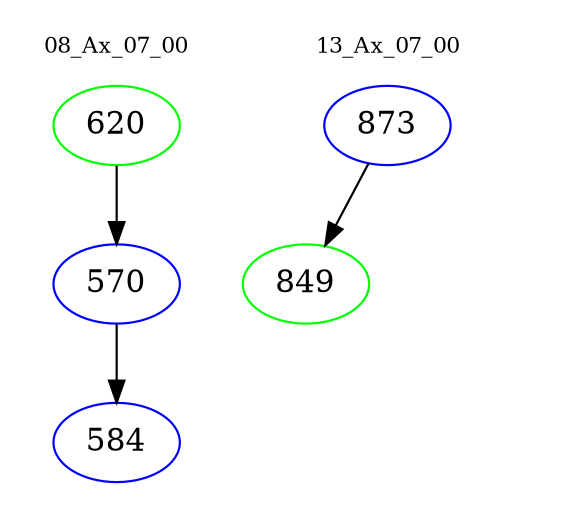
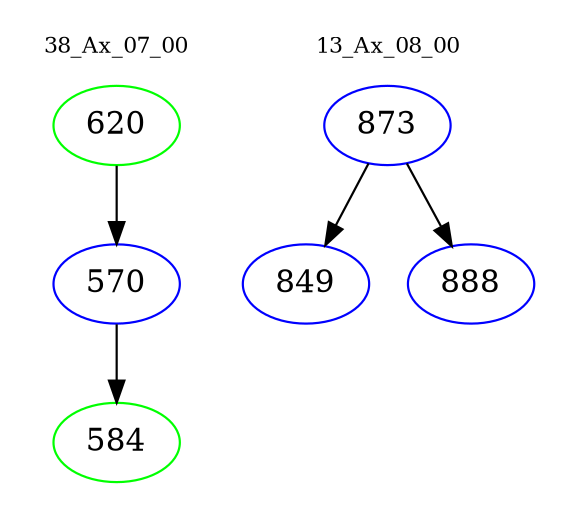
(117, 47) -> (117, 47)
(389, 47) -> (389, 47)
(306, 284) -> (306, 284)
none -> (471, 284)
(117, 442) -> (117, 442)
